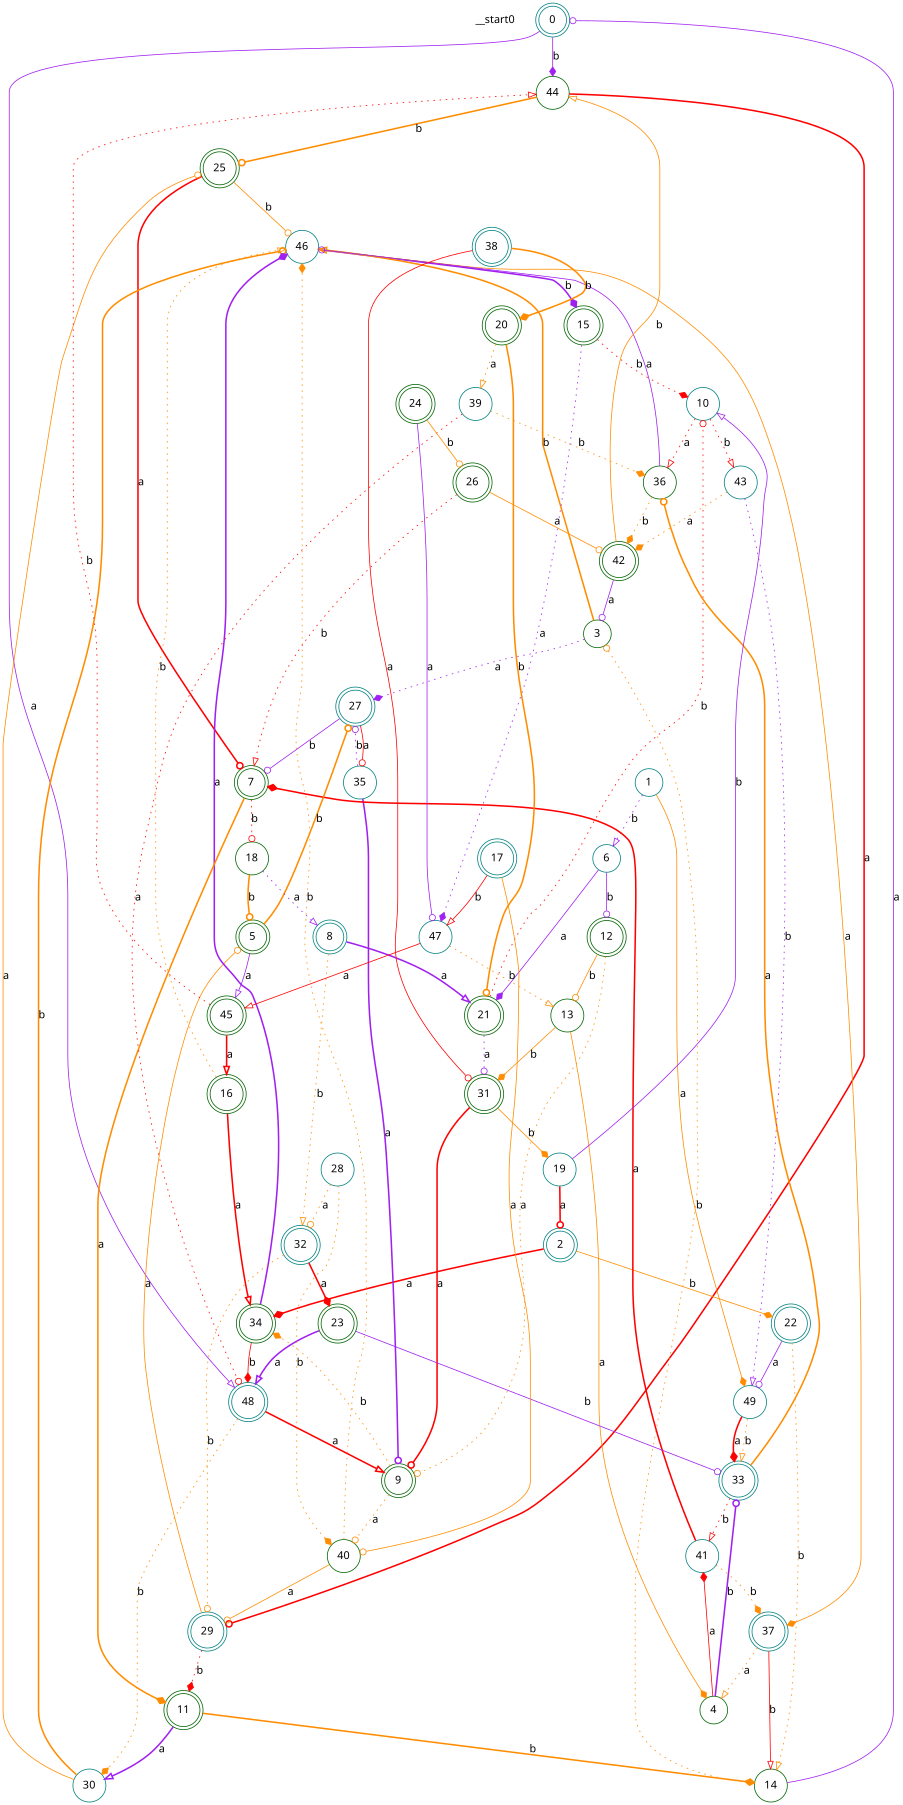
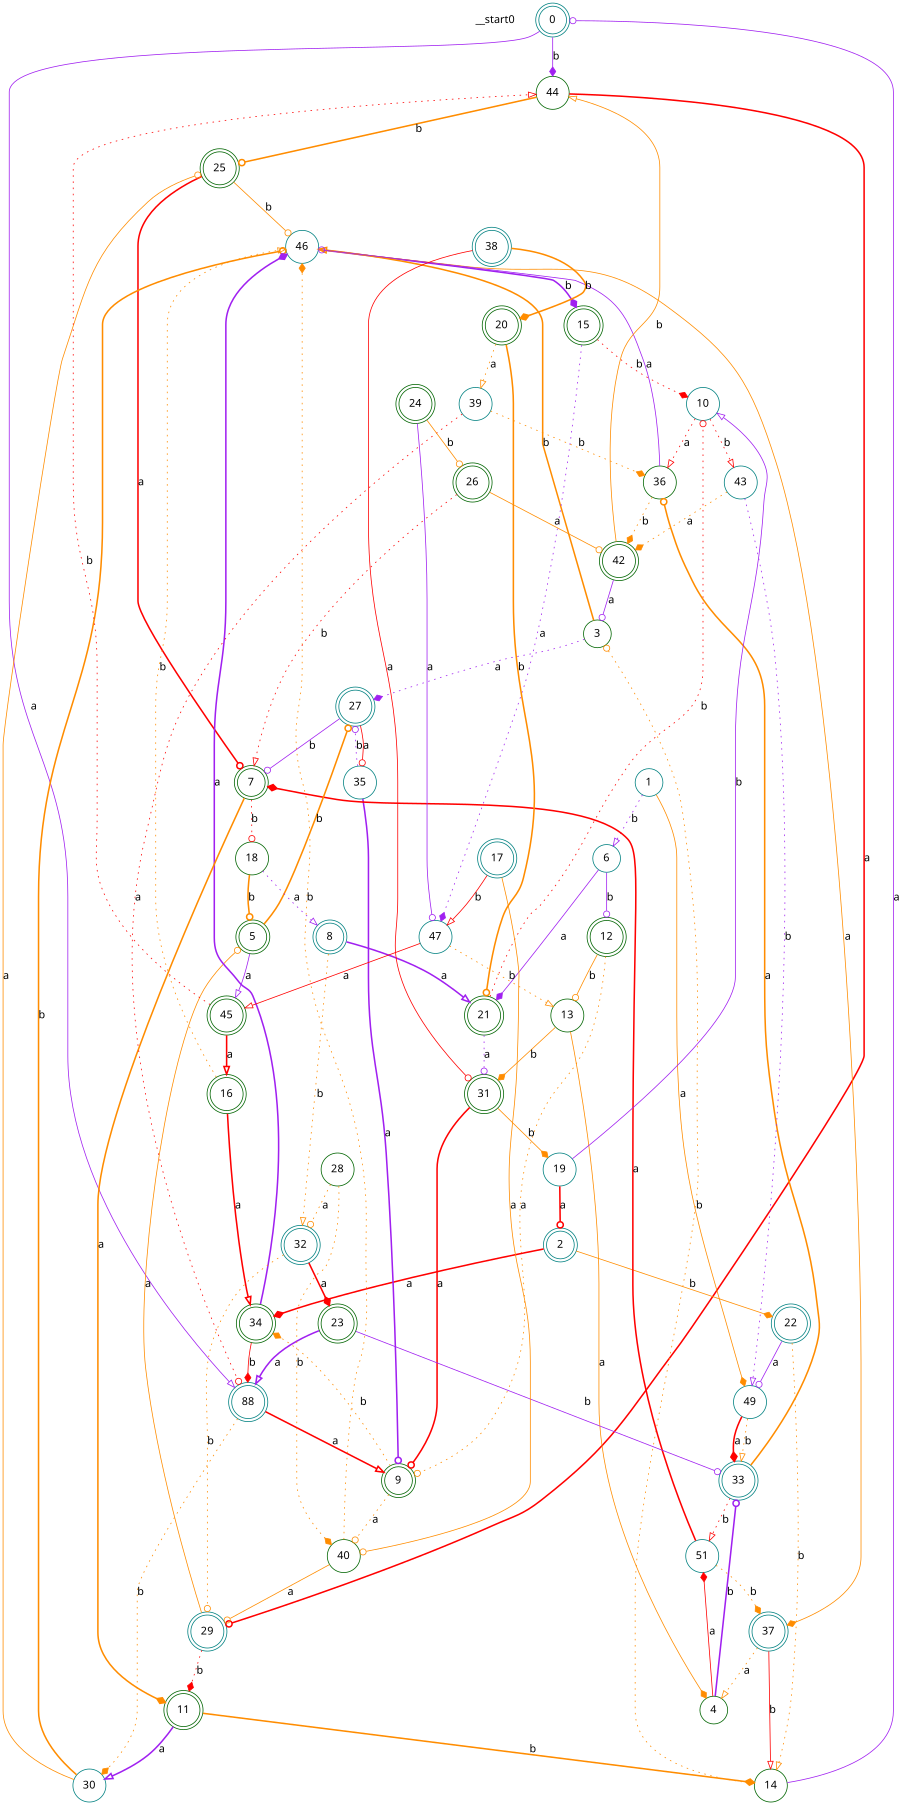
(338, 1169) -> (338, 1169)
(248, 1402) -> (248, 1402)
(702, 1556) -> (702, 1556)
